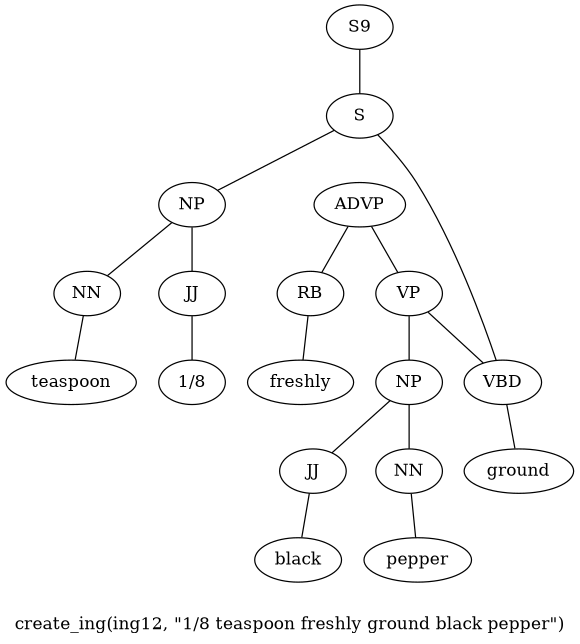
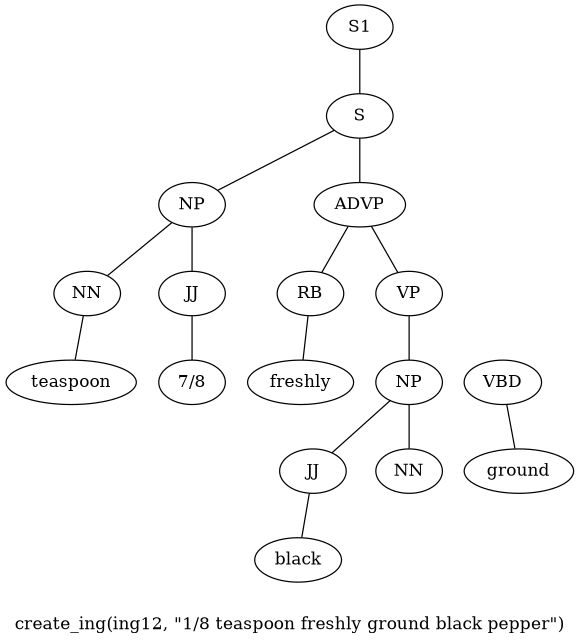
(360, 27) -> (360, 27)
(448, 241) -> (360, 160)
(456, 338) -> none
(192, 382) -> (192, 382)
(418, 560) -> none
